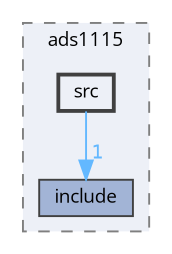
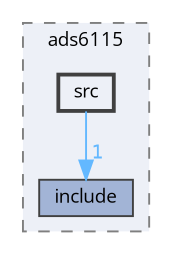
(86, 41) -> (86, 41)
